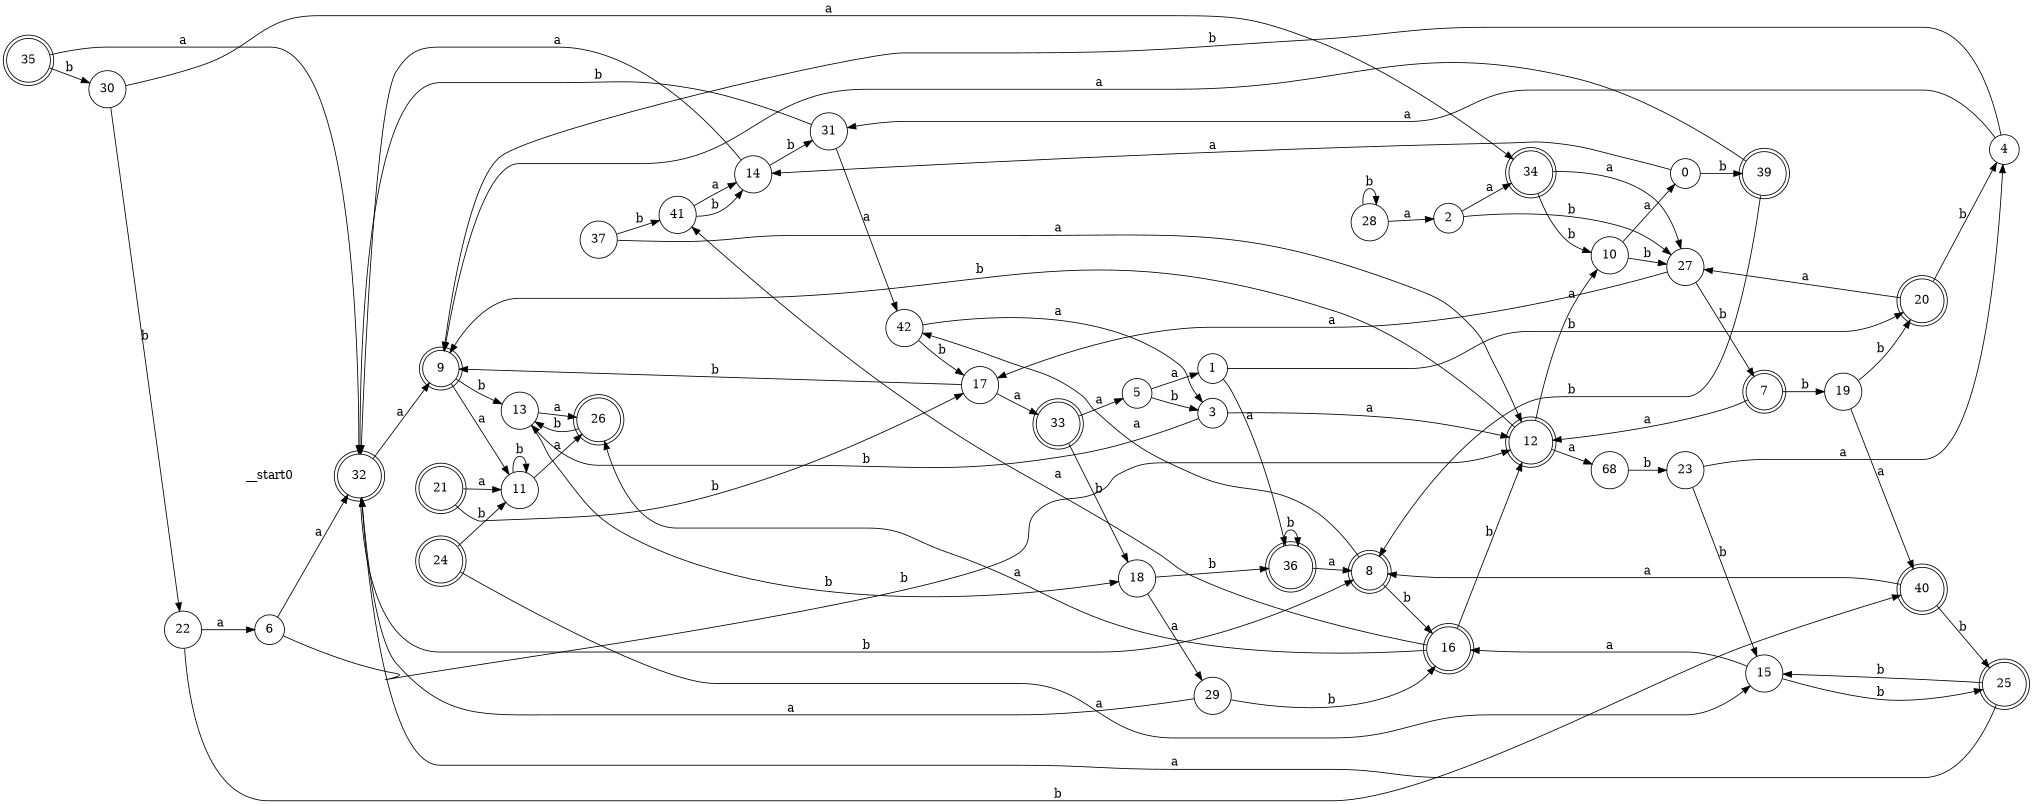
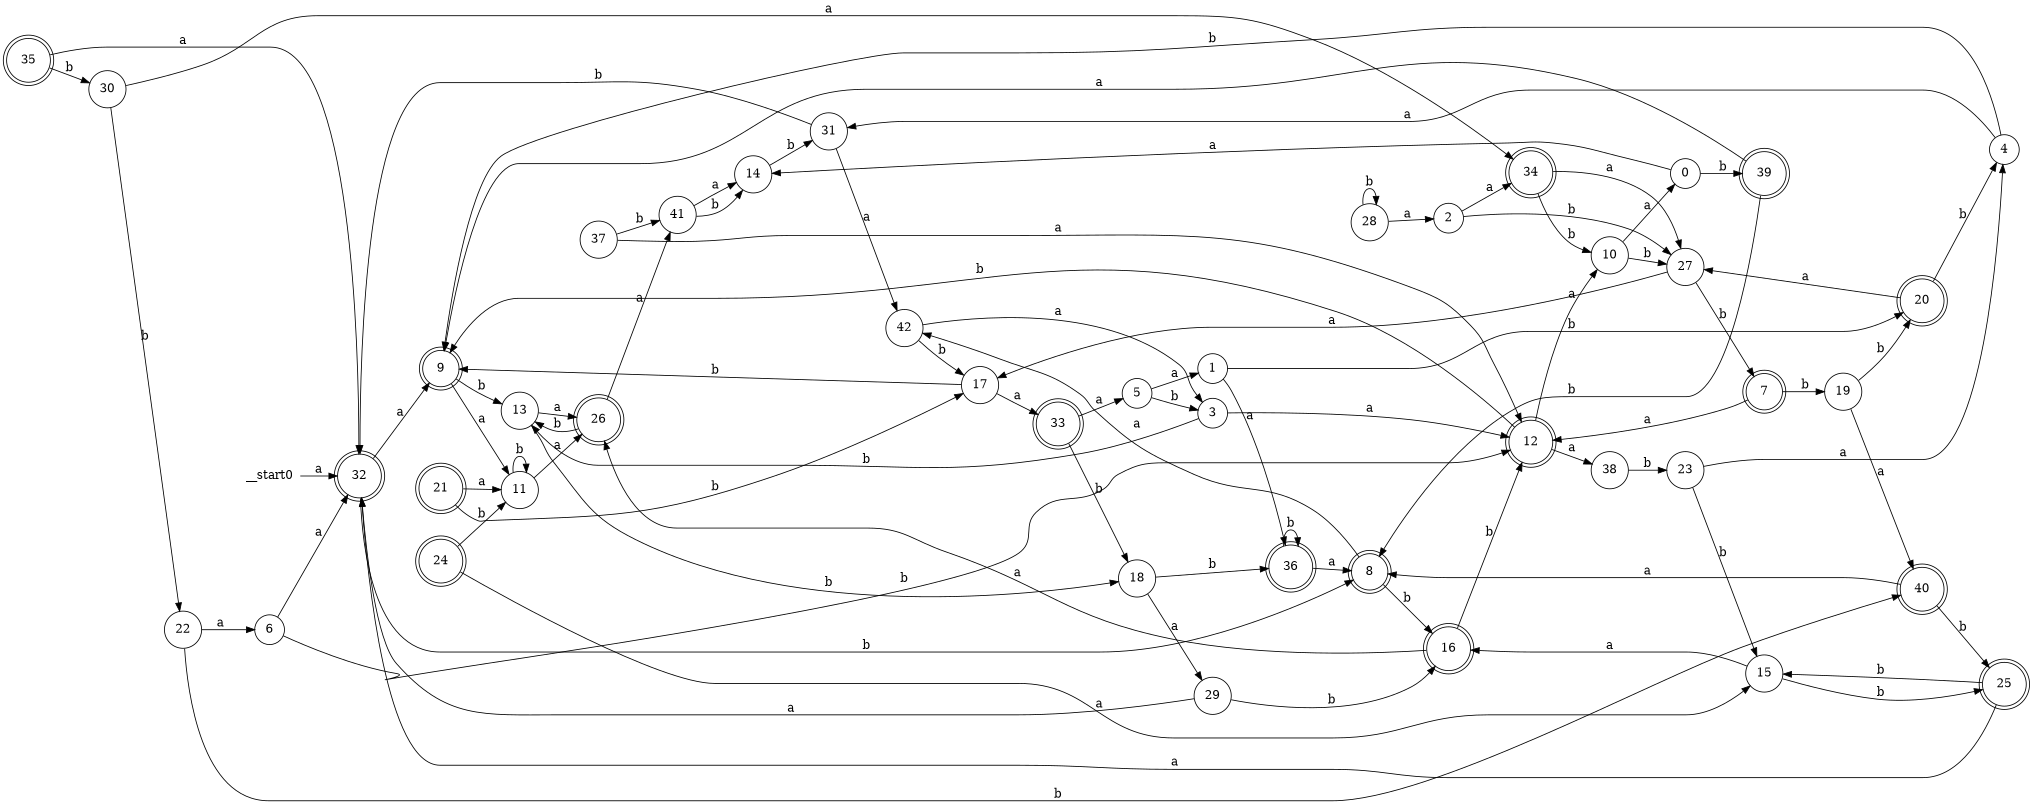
(401, 65) -> (315, 476)
(1610, 470) -> (1610, 470)
(1039, 483) -> (637, 320)
